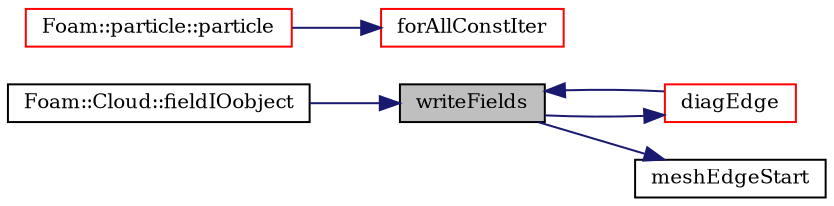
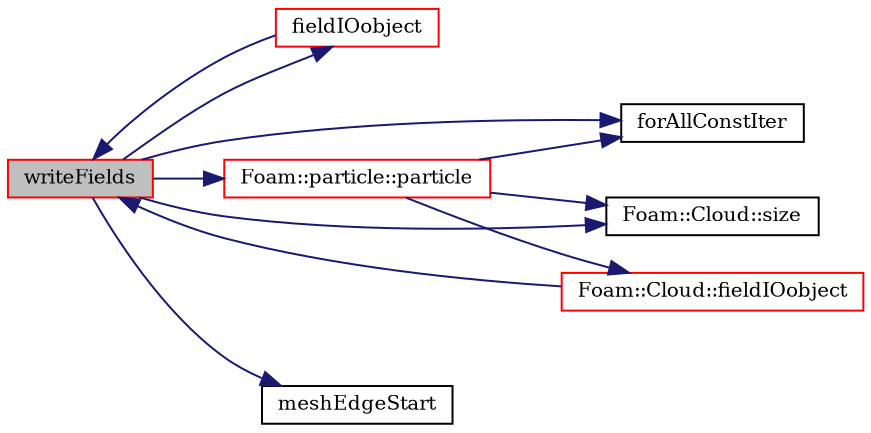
(472, 28) -> (713, 123)
(159, 103) -> (713, 292)
(472, 103) -> (80, 179)
(730, 103) -> (357, 28)
none -> (370, 126)
none -> (179, 179)
none -> (713, 216)
none -> (522, 241)
